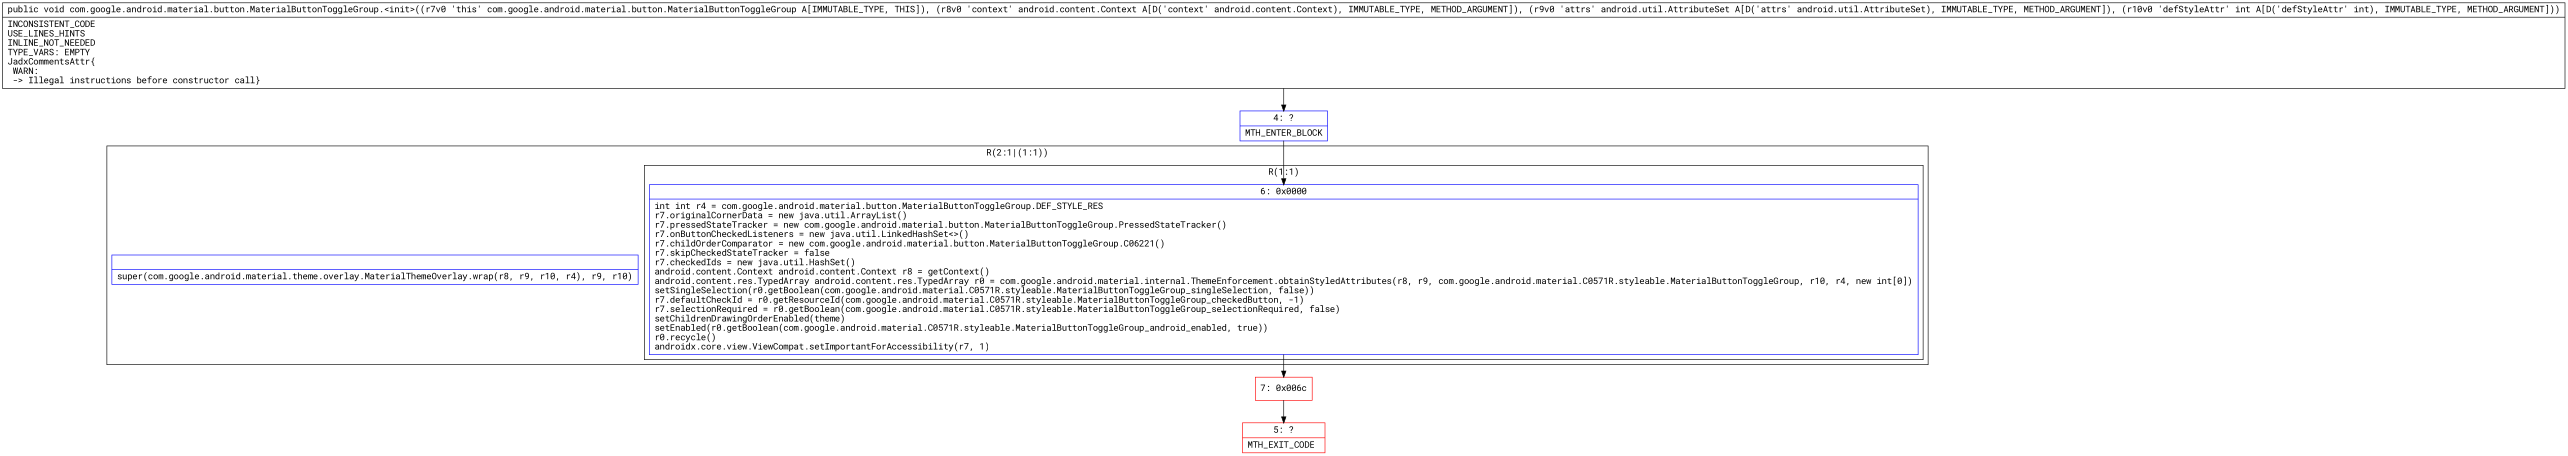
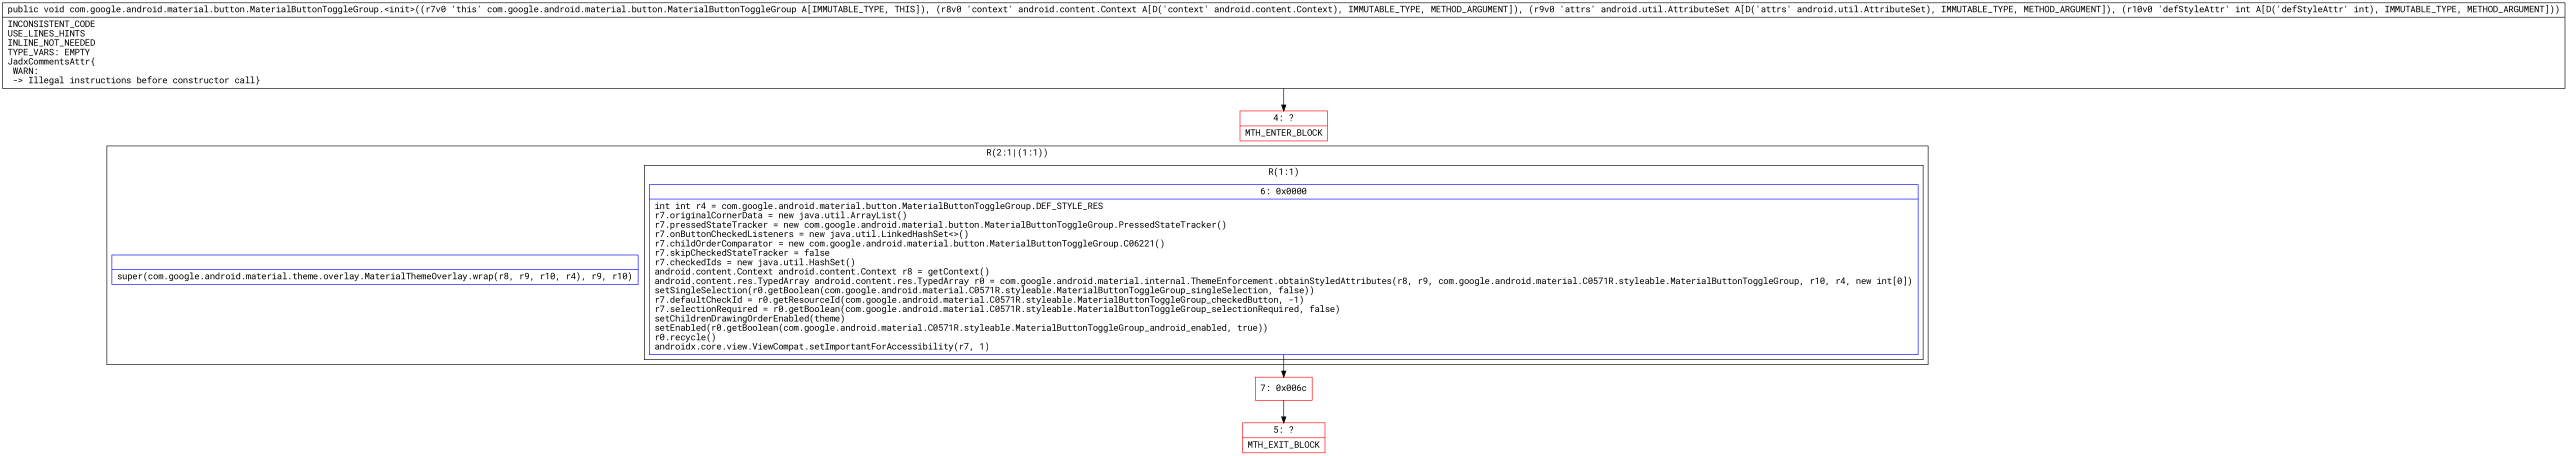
(1284, 126) -> (1284, 126)
(1284, 160) -> none
(1281, 445) -> (1284, 445)
